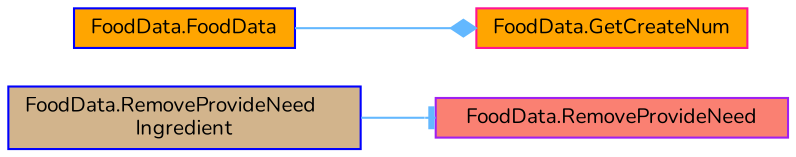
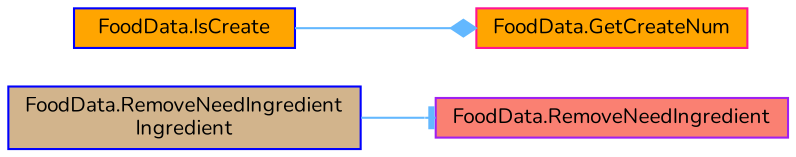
(184, 28) -> (184, 28)
(184, 118) -> (184, 118)
(612, 118) -> (612, 118)
